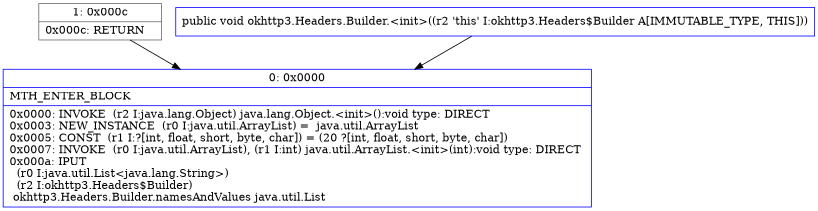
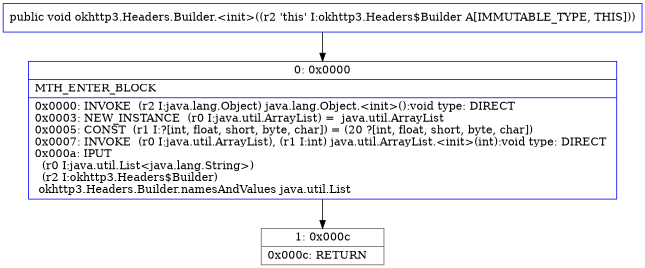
(152, 53) -> (323, 210)
